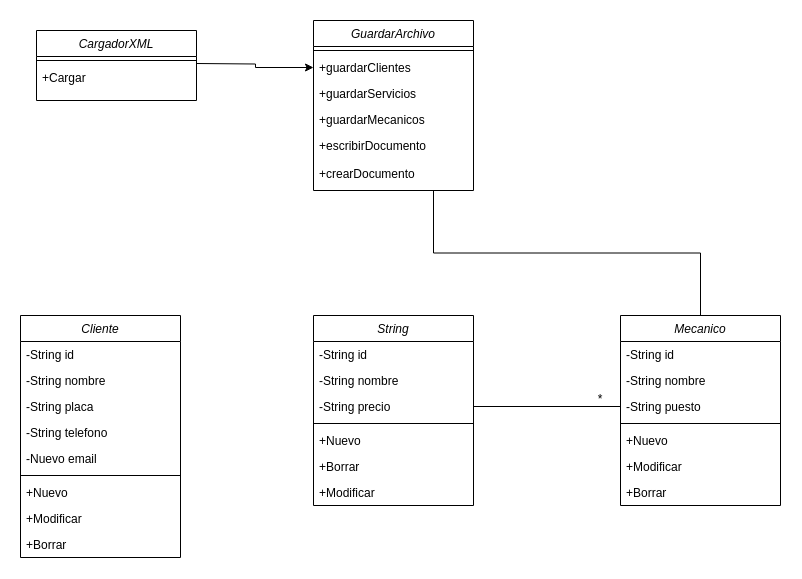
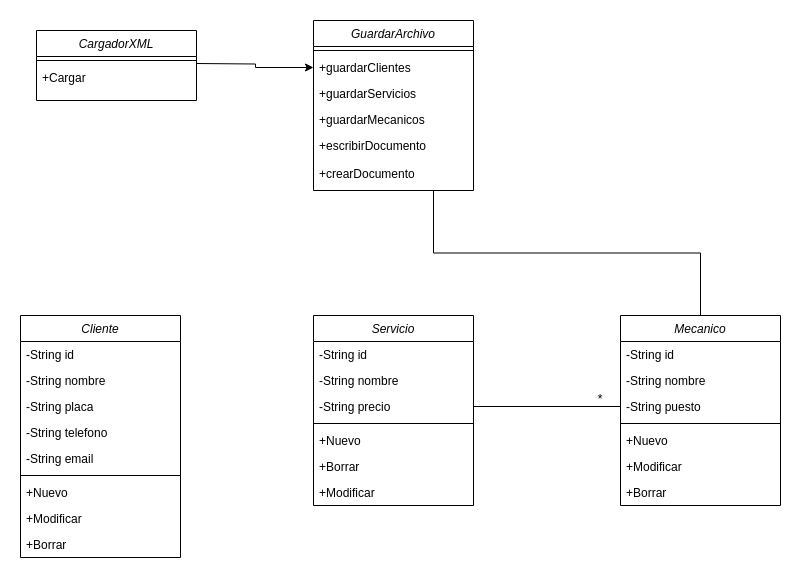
(393, 329) -> (393, 329)
(62, 459) -> (63, 459)
